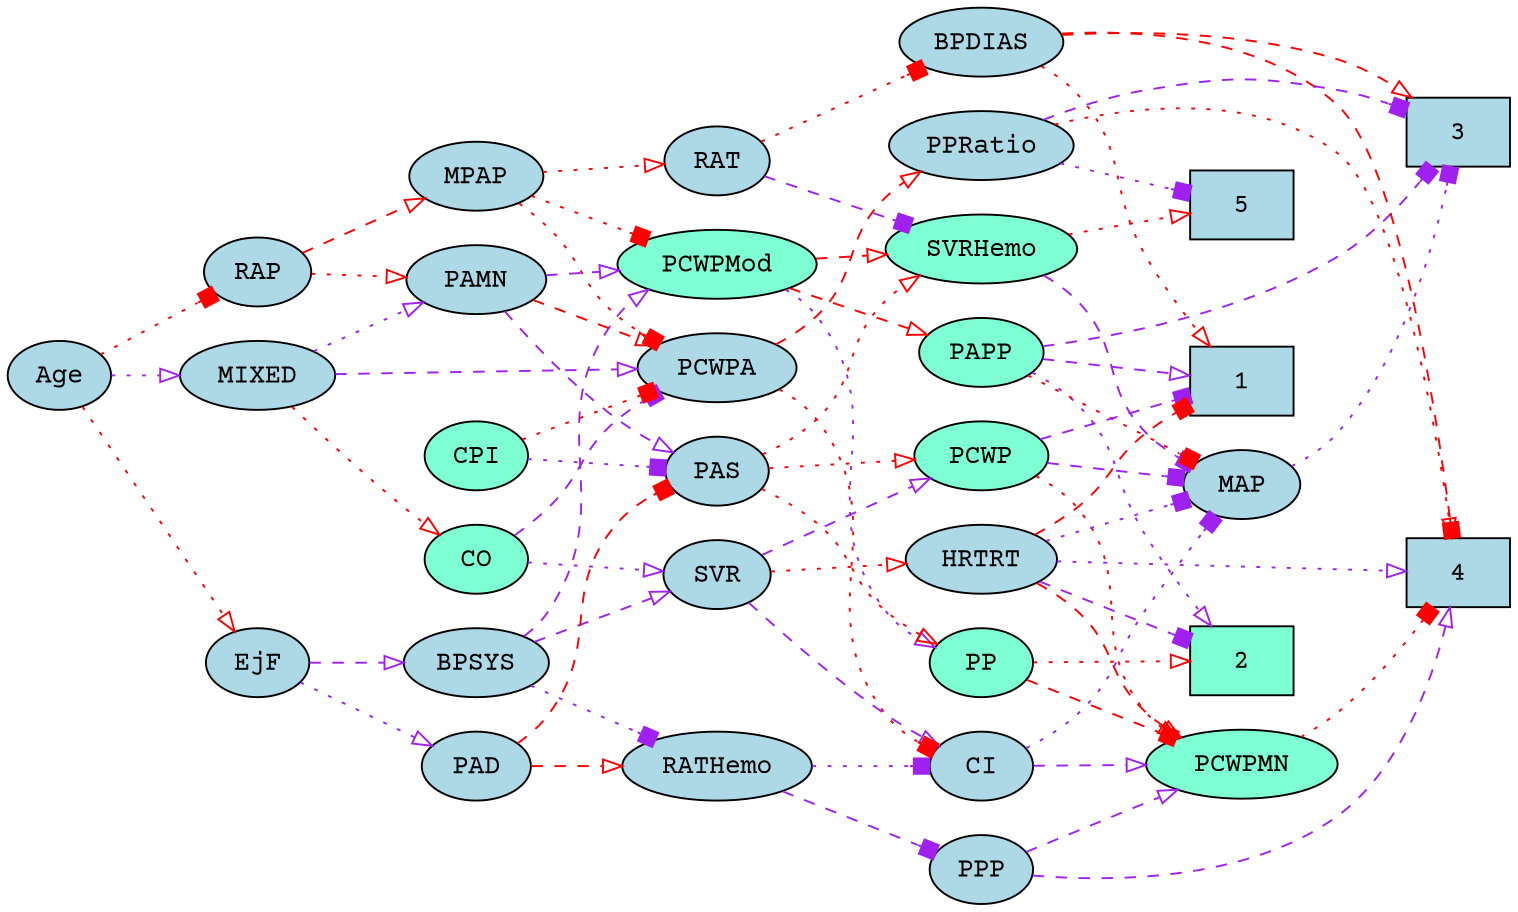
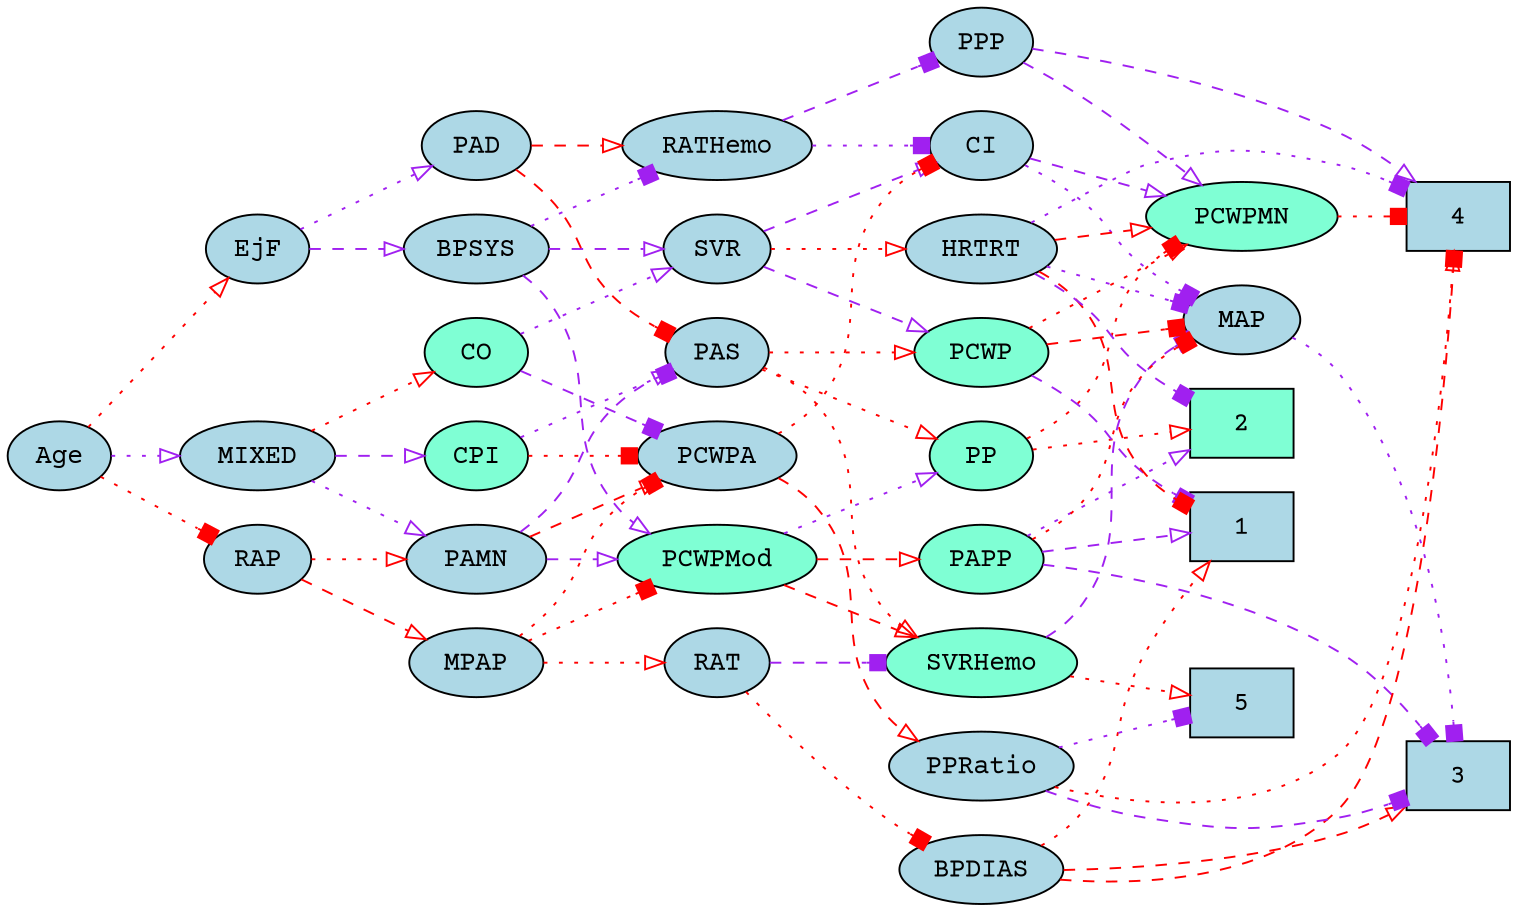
(476, 372) -> (370, 456)
(1097, 469) -> (1085, 339)
(1222, 566) -> (1204, 153)
(1102, 710) -> (1097, 376)
